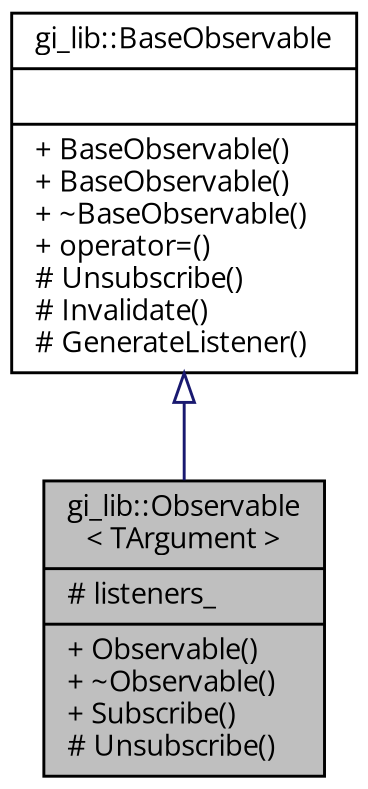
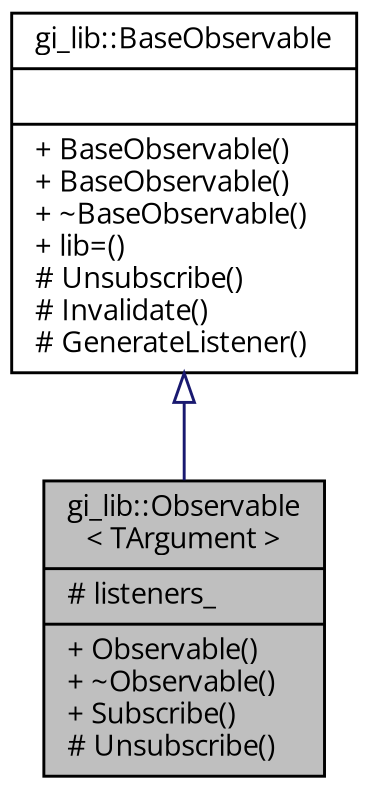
(124, 247) -> (80, 247)
